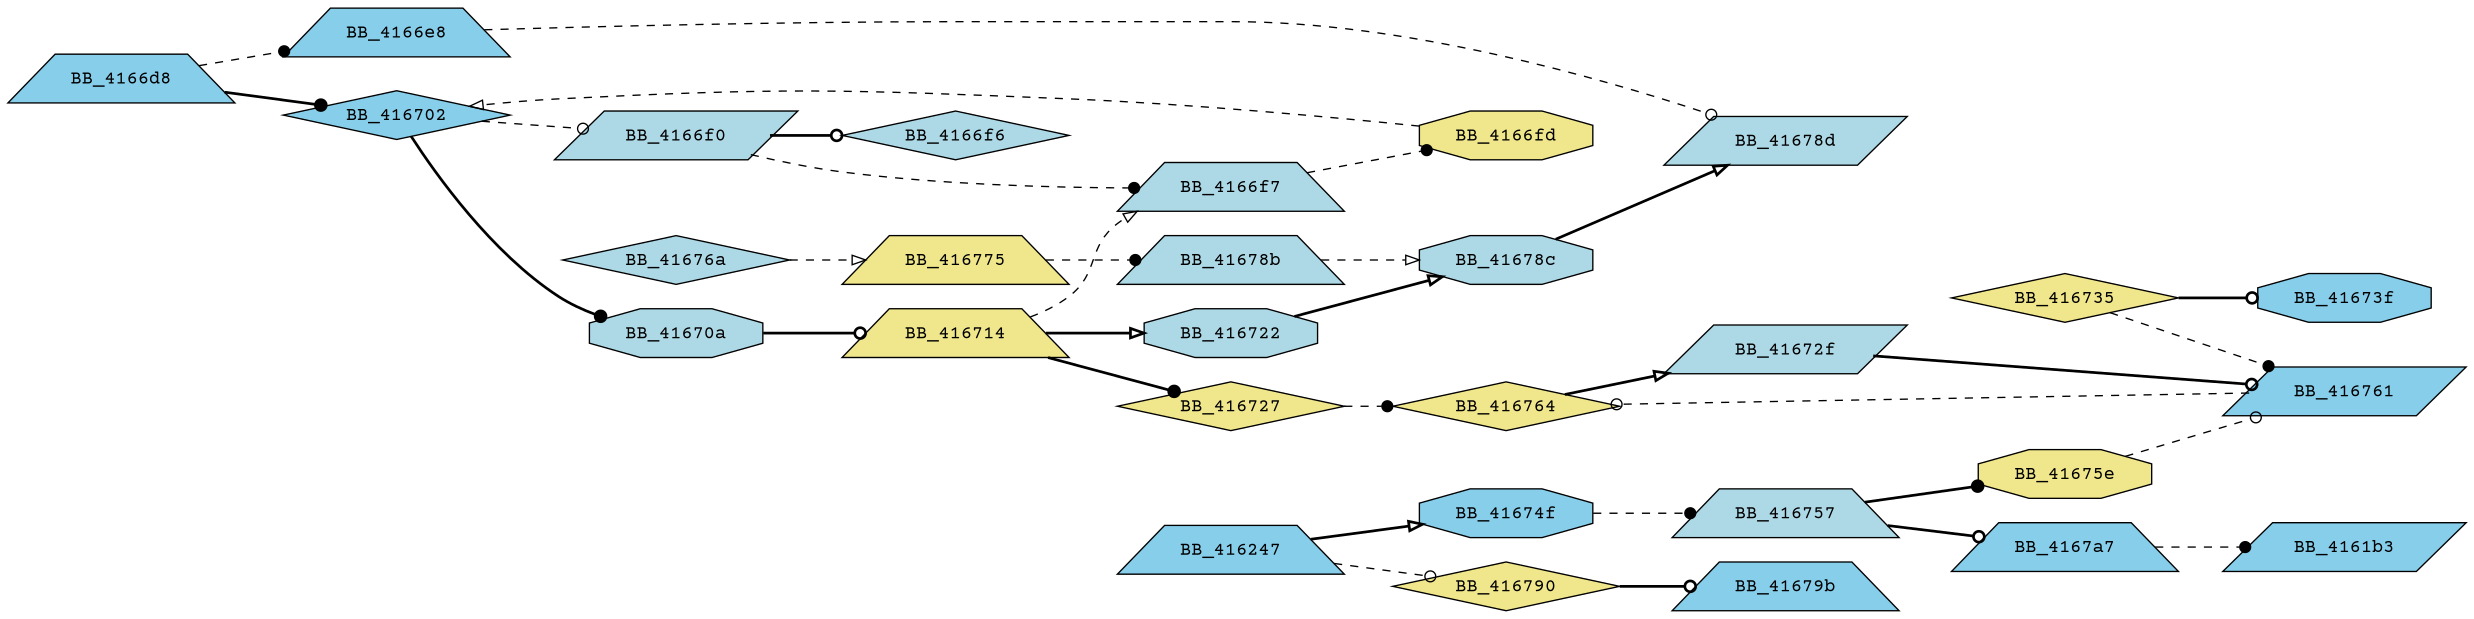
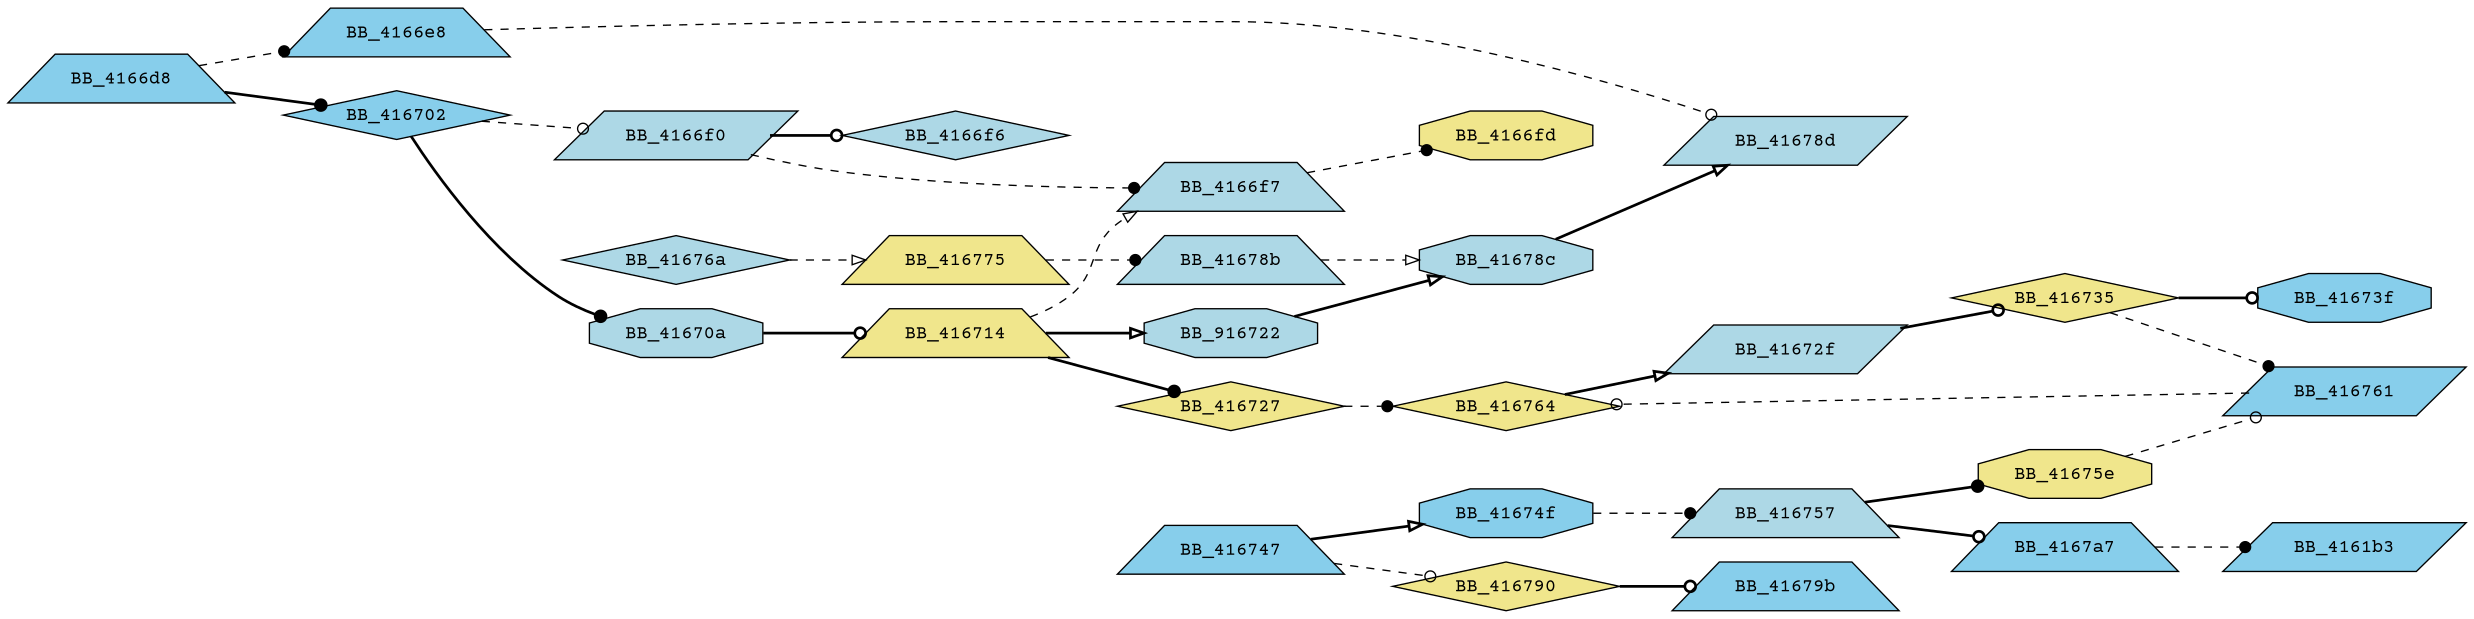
(952, 94) -> none
(1231, 333) -> (1231, 333)
(2060, 370) -> (1946, 320)
(1231, 550) -> (1231, 550)
